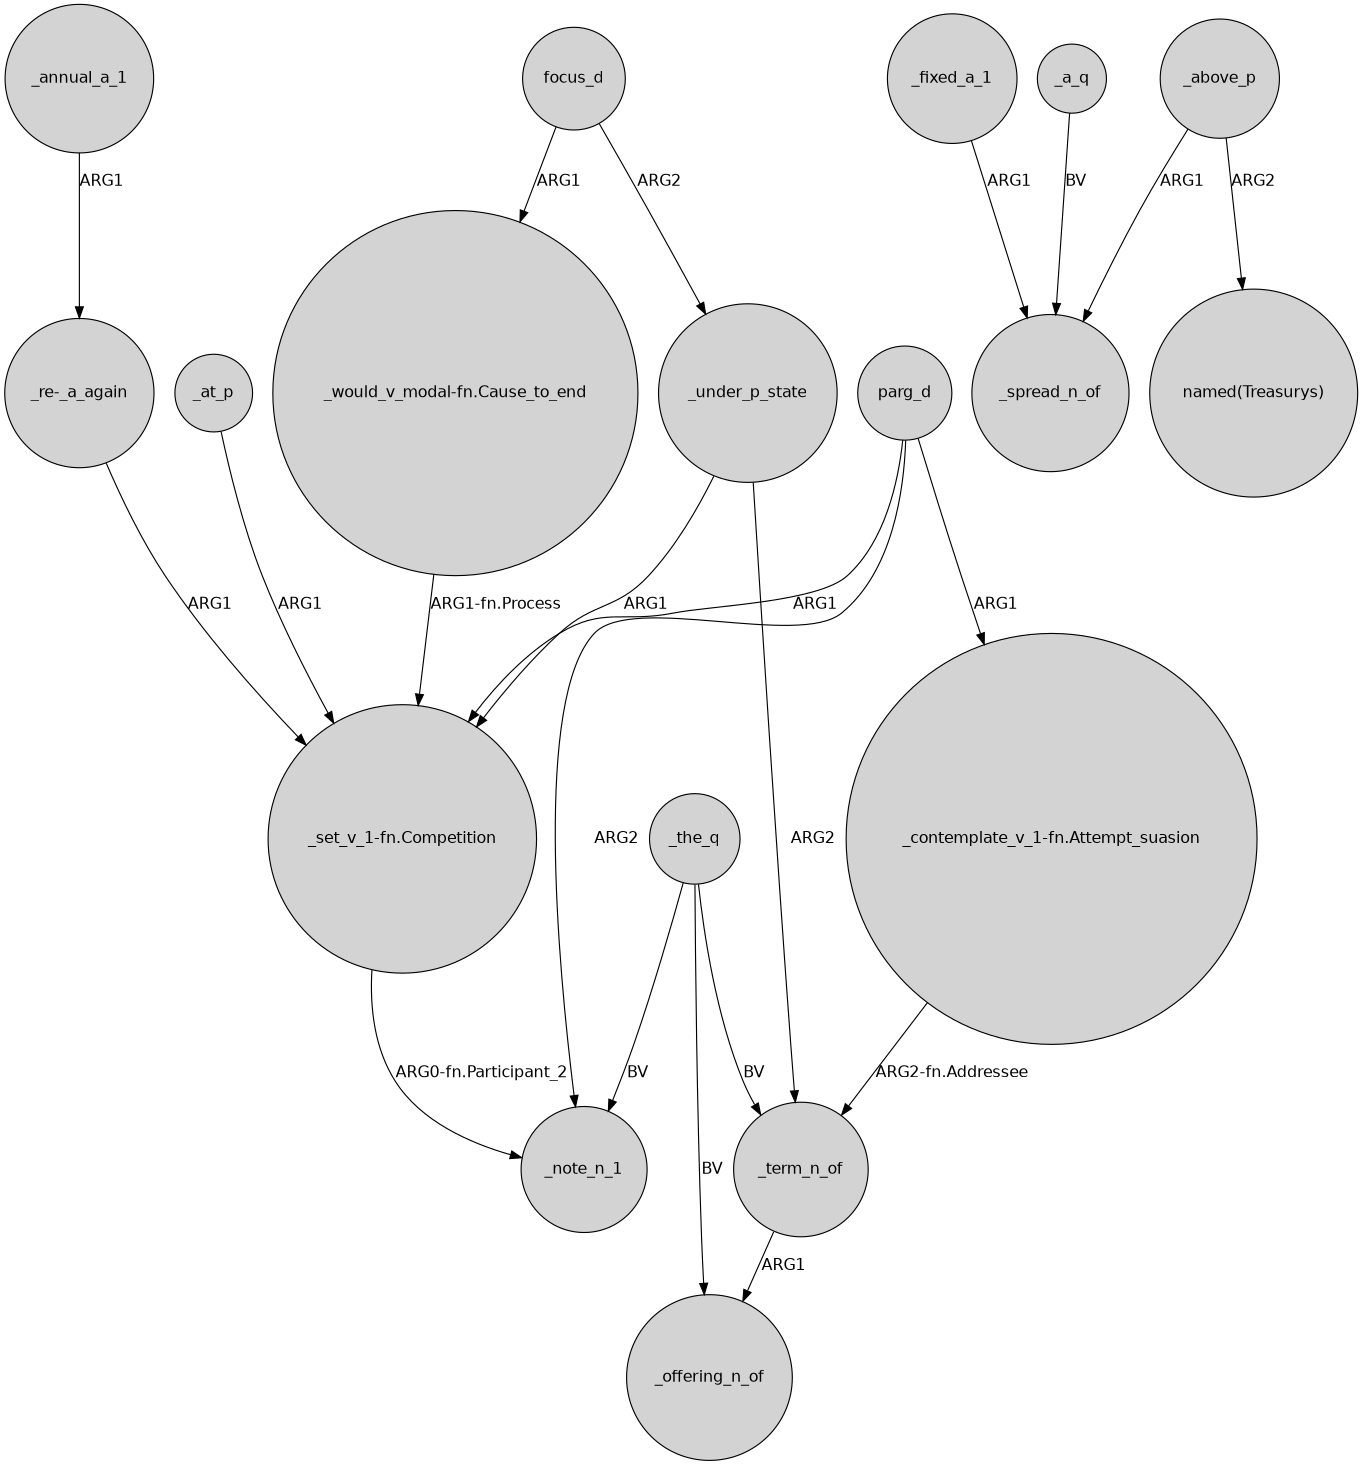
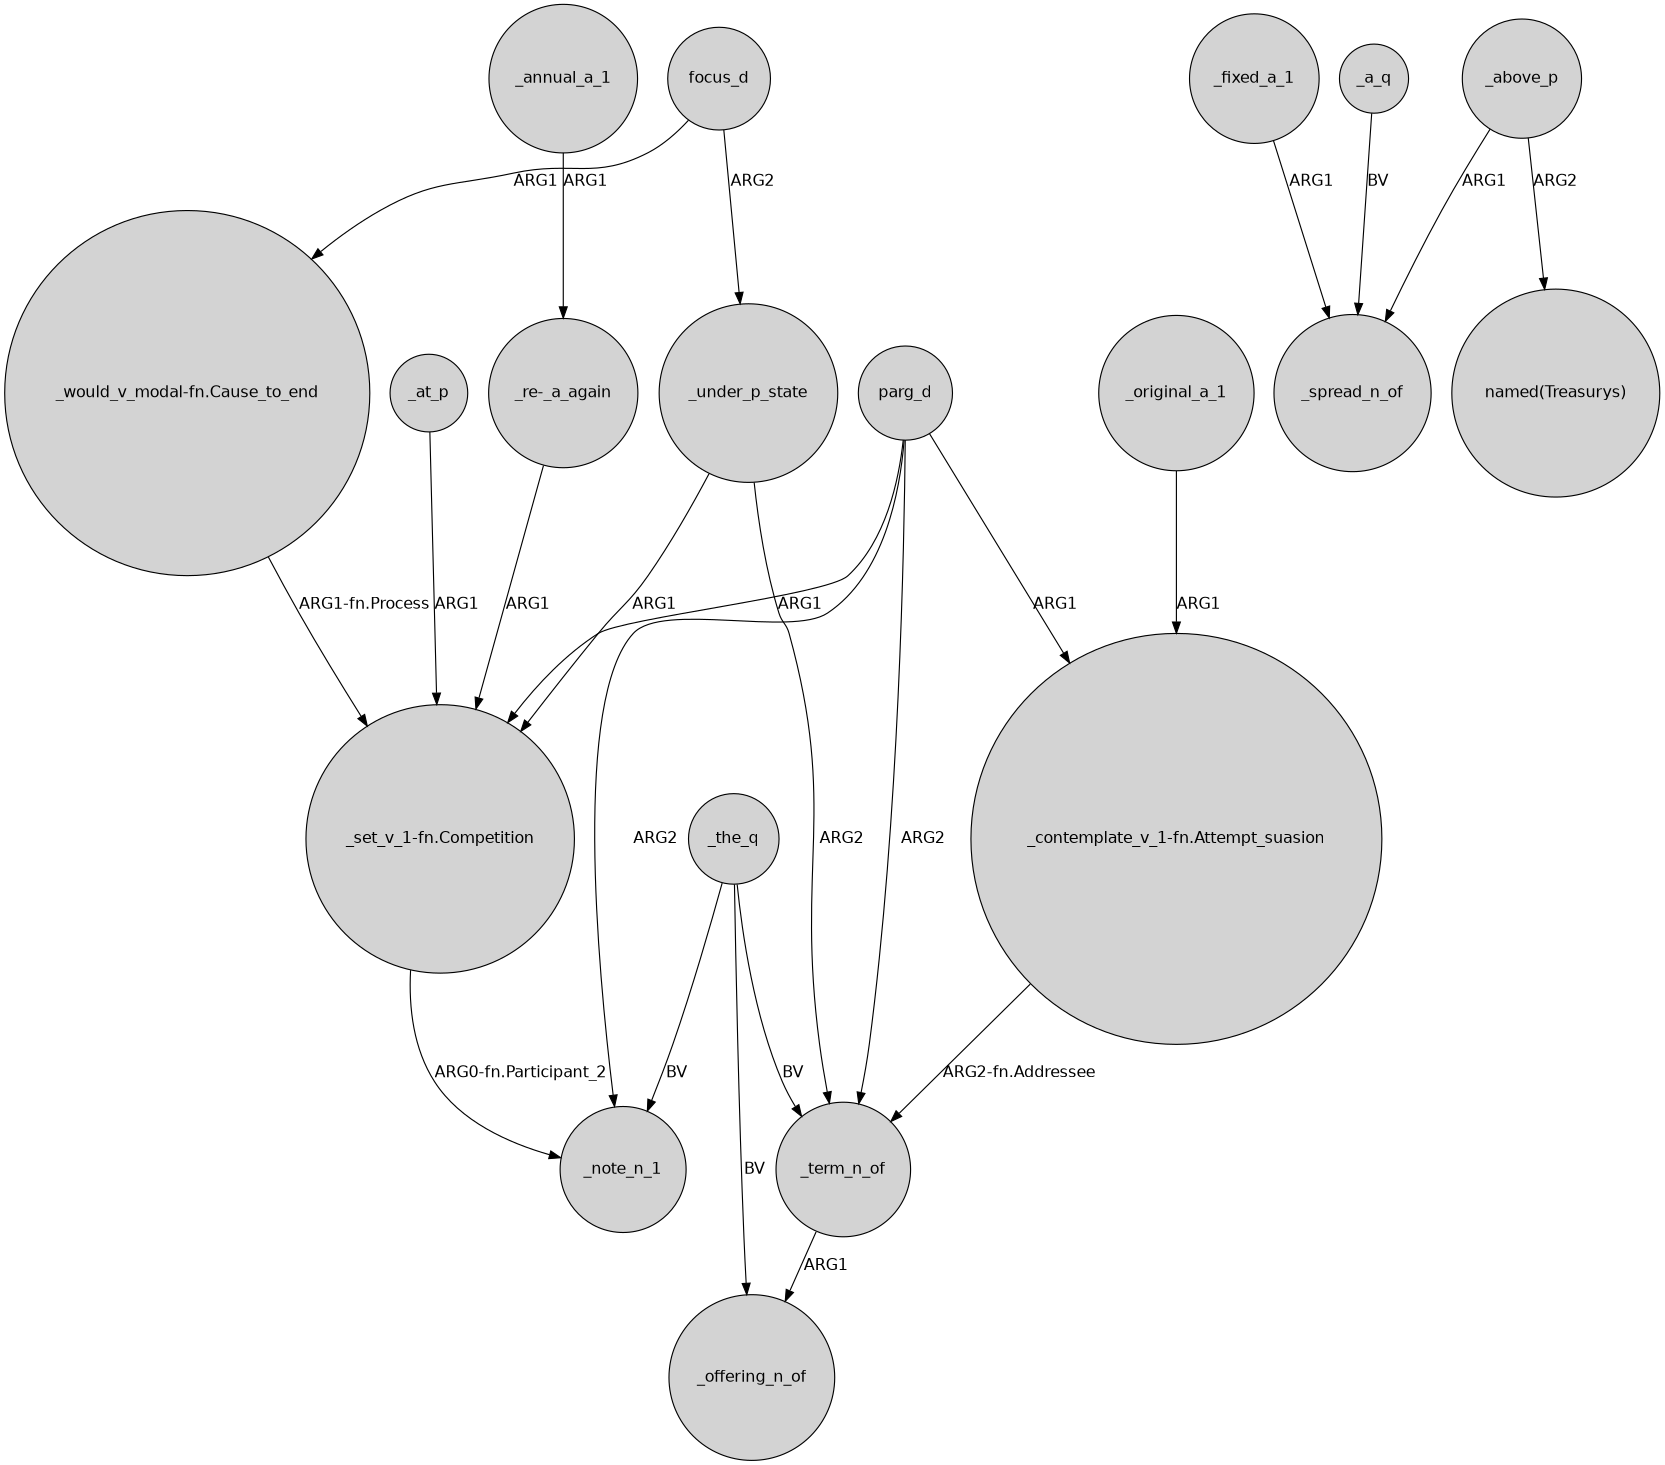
none -> (1176, 393)
none -> (894, 767)
